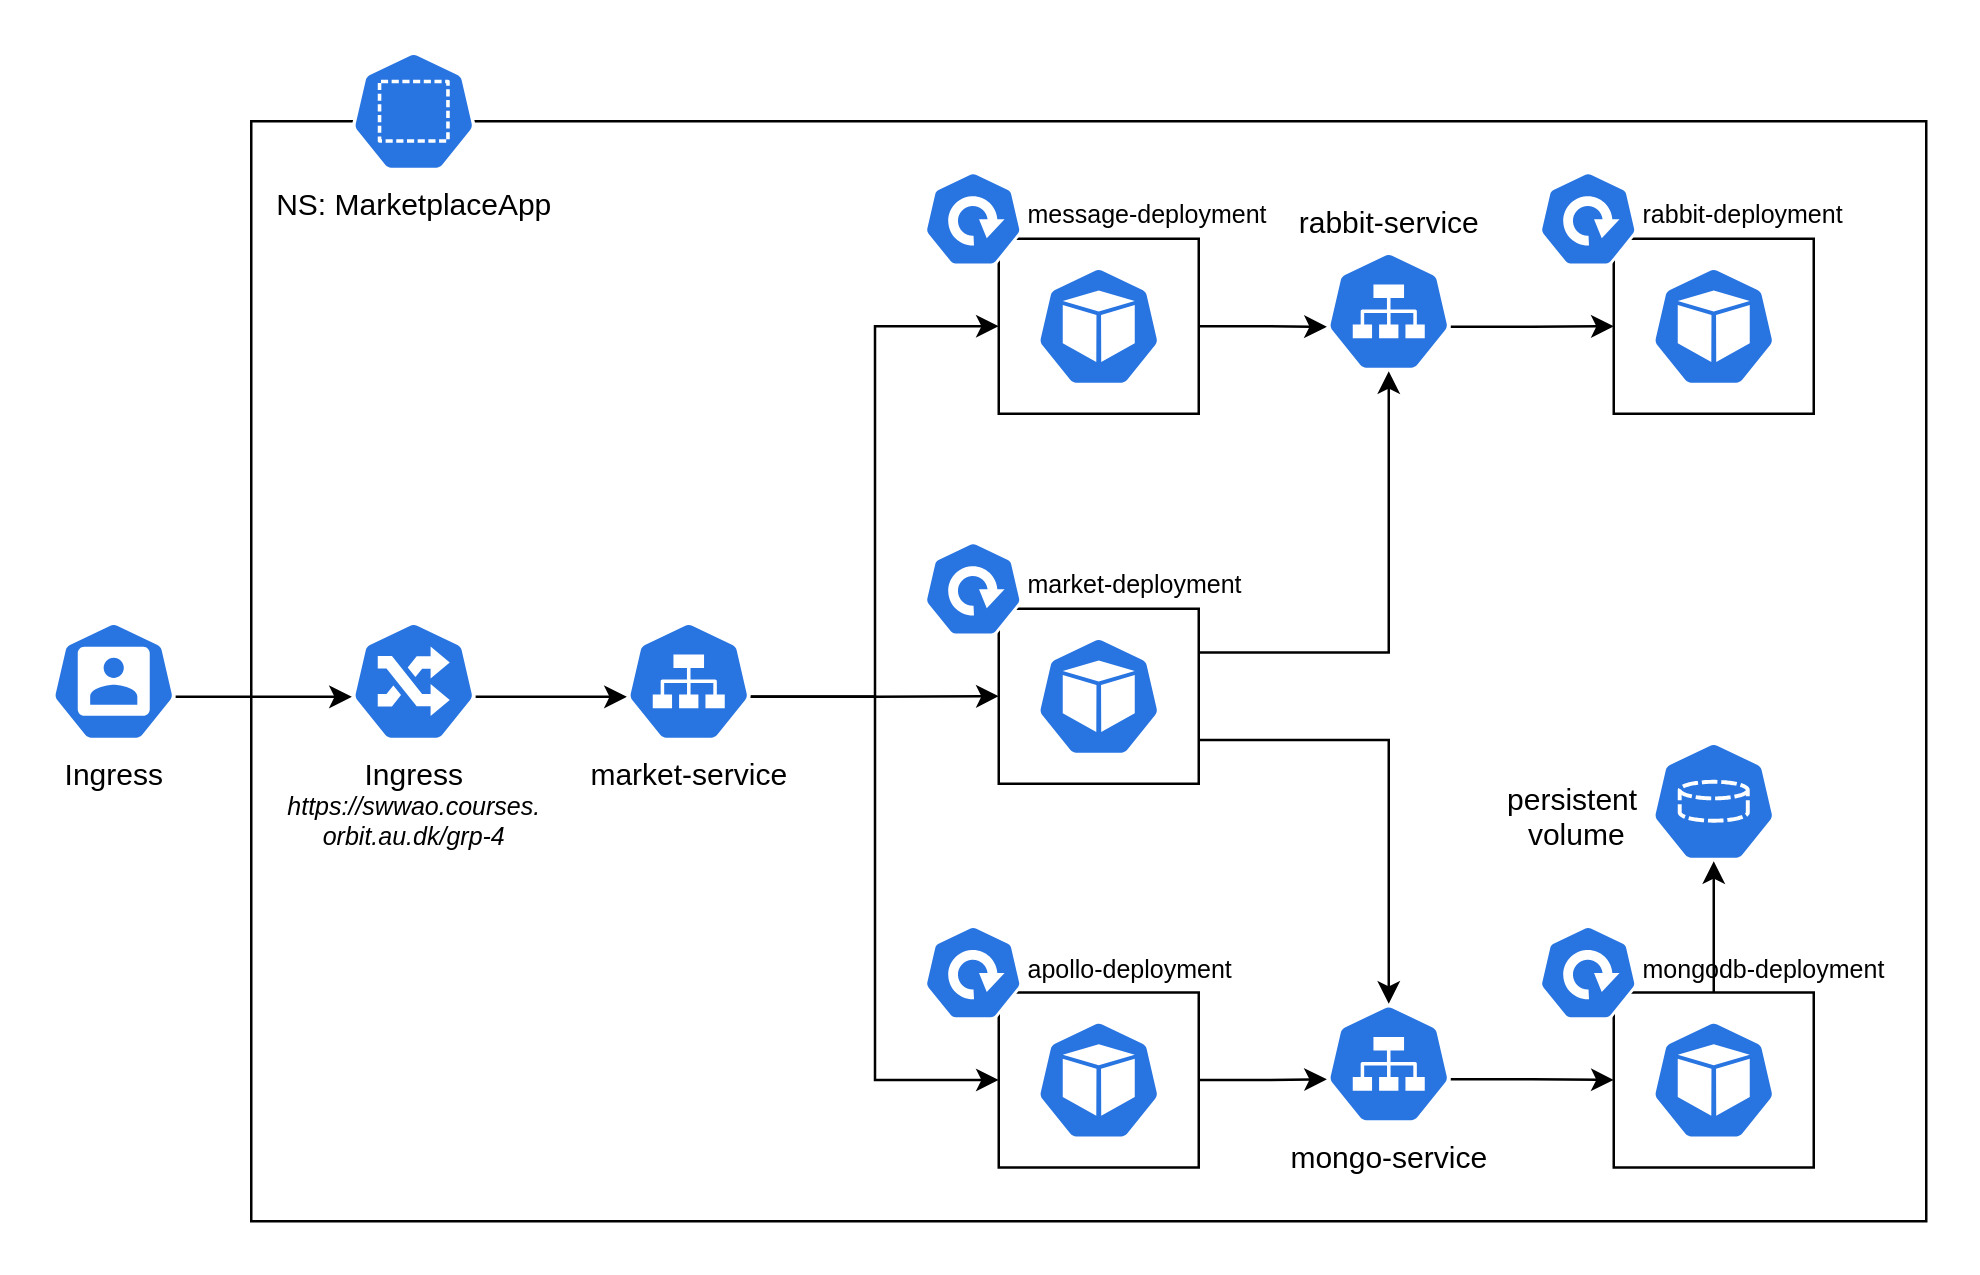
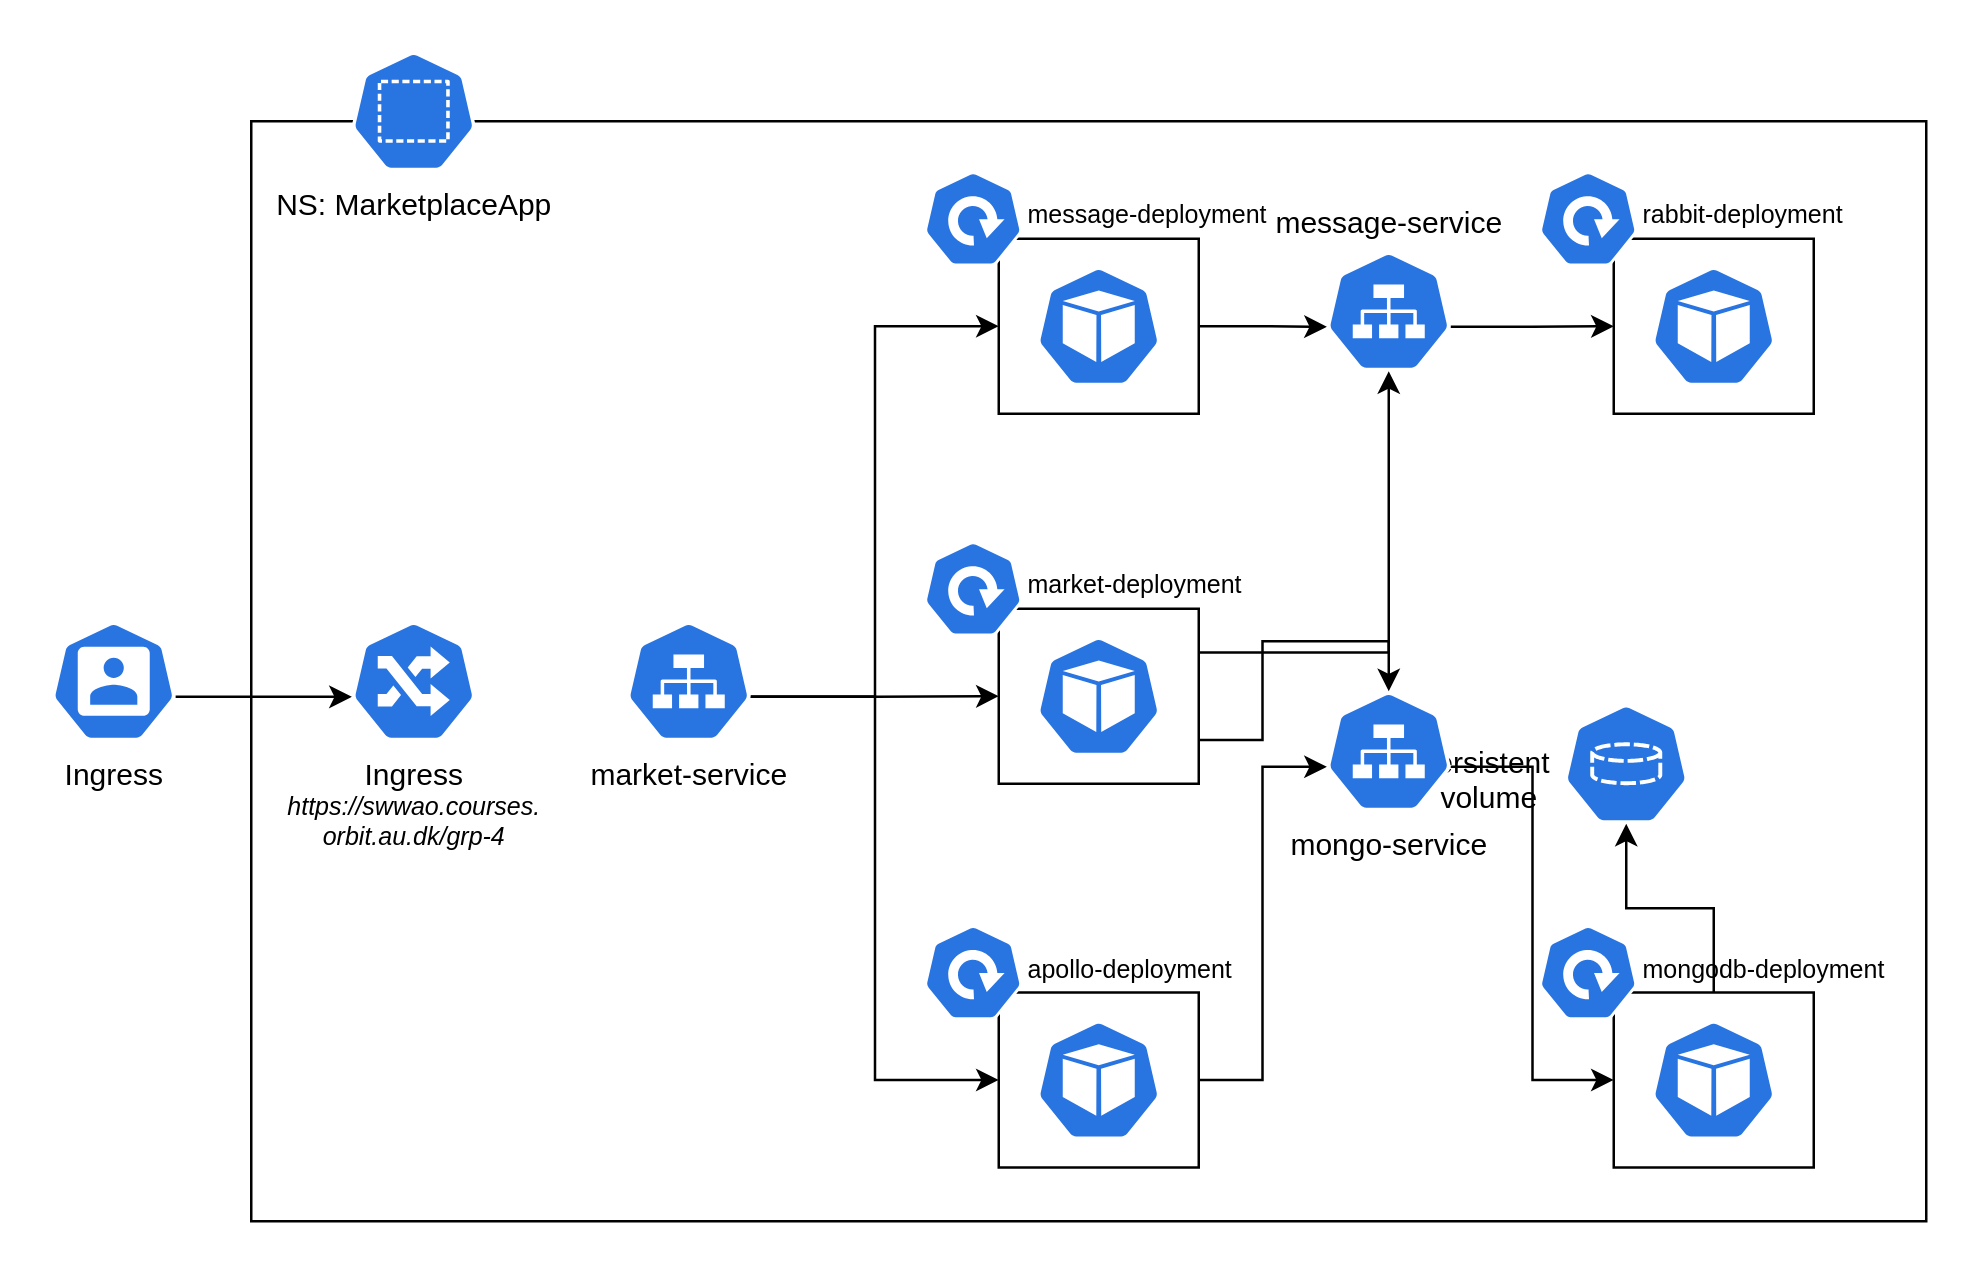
(1390, 224) -> (1390, 224)
(543, 697) -> none
(1714, 801) -> (1626, 764)
(1389, 1064) -> (1389, 751)
